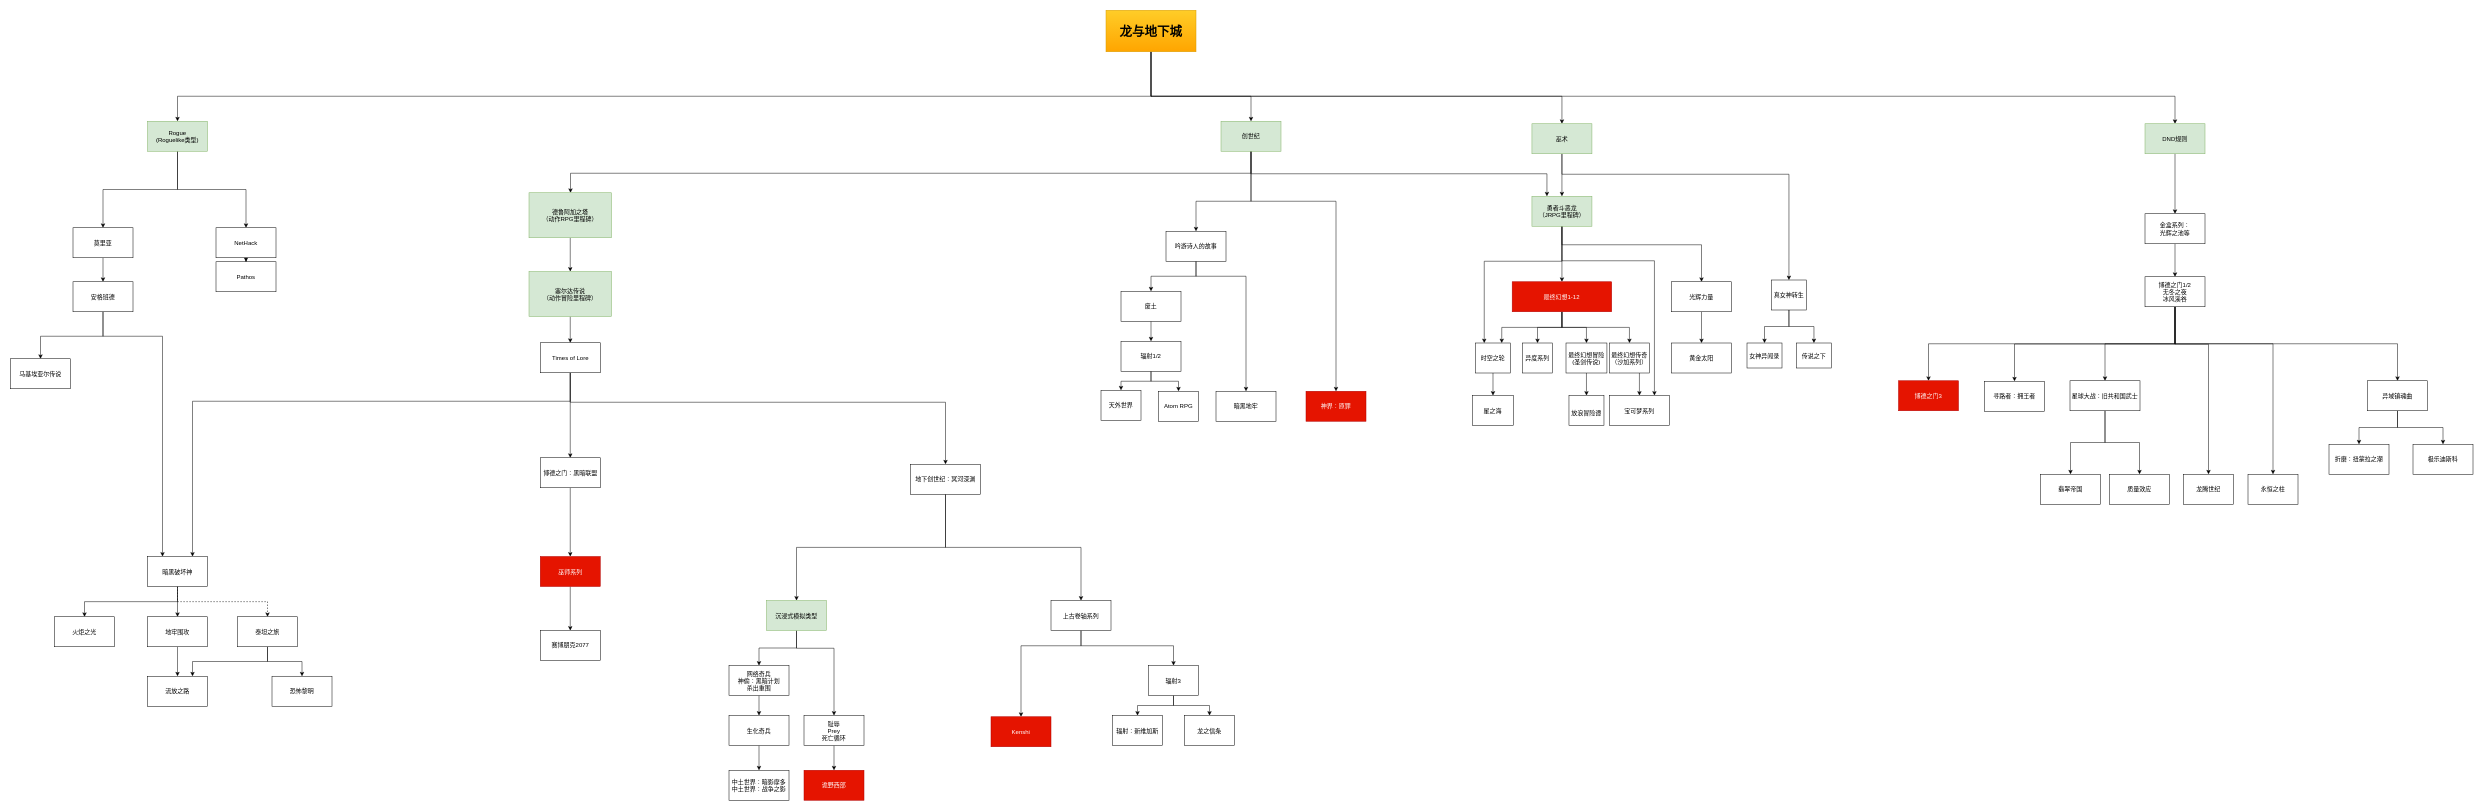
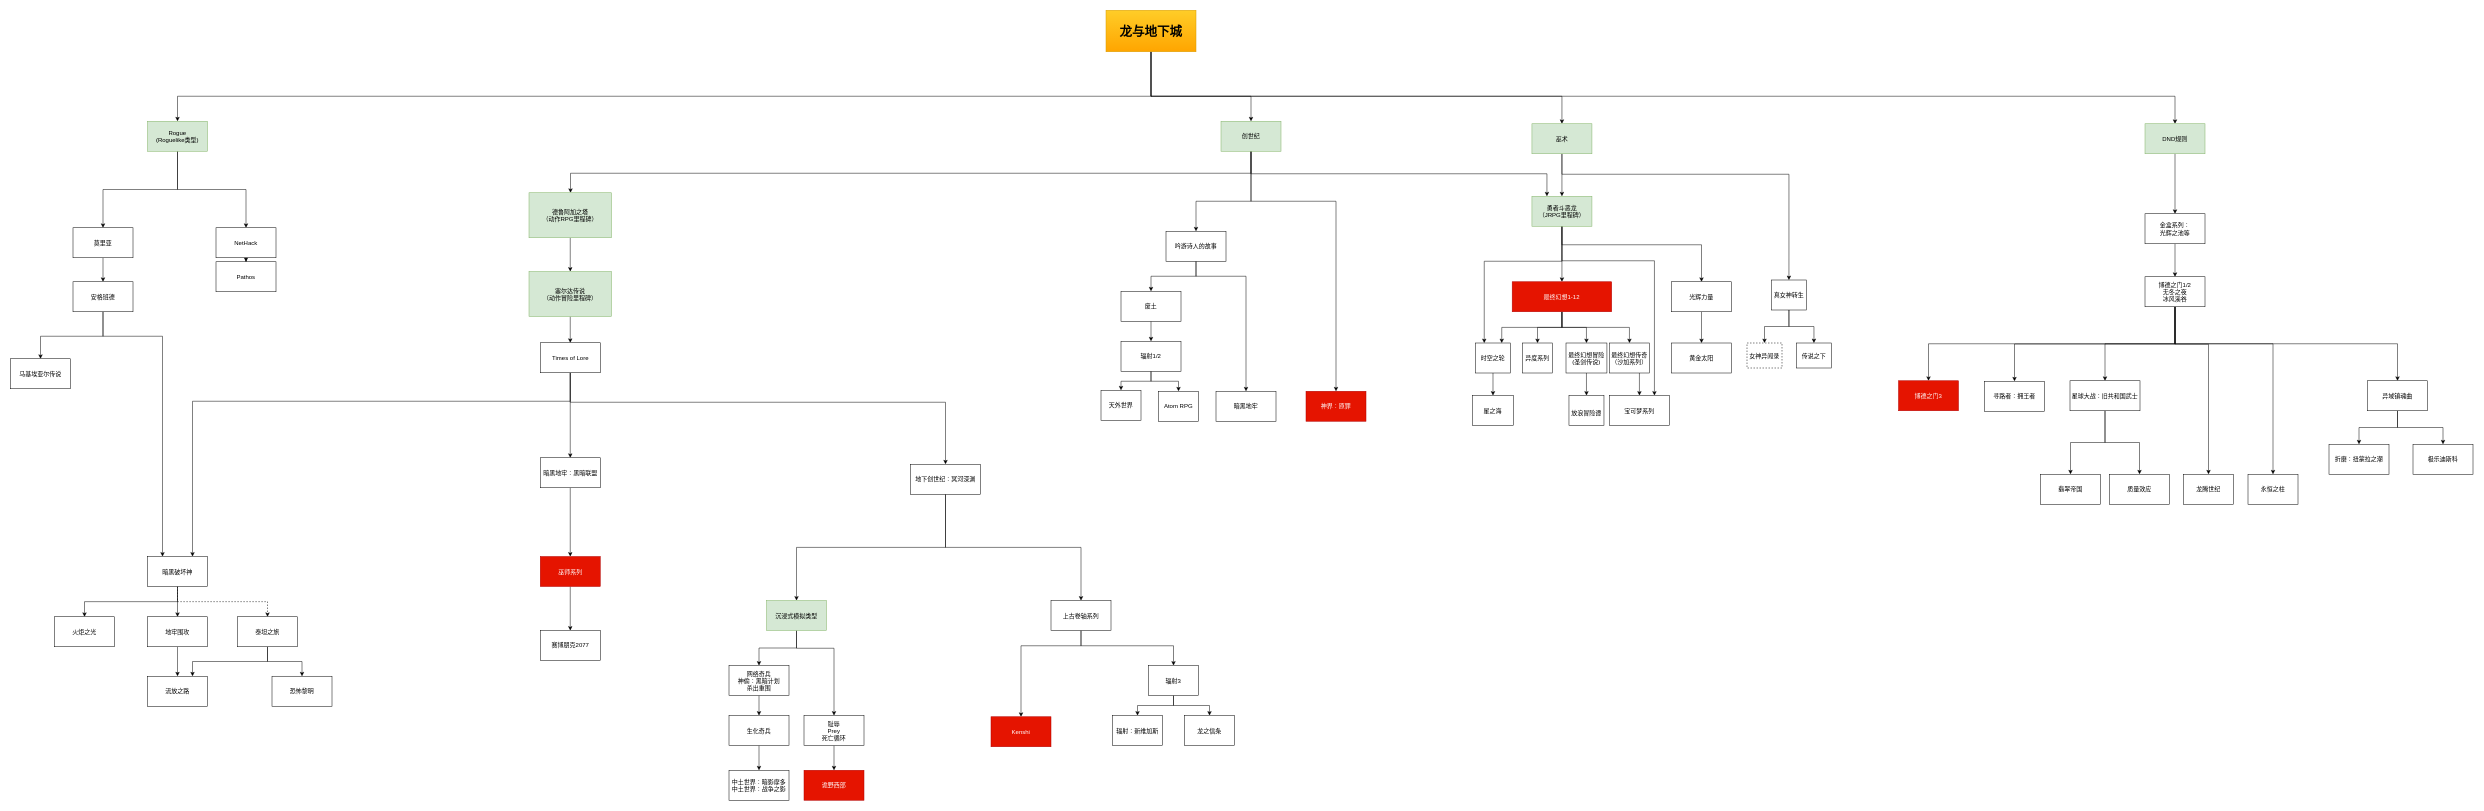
(1764, 356) -> (1764, 356)
(570, 473) -> (570, 473)
